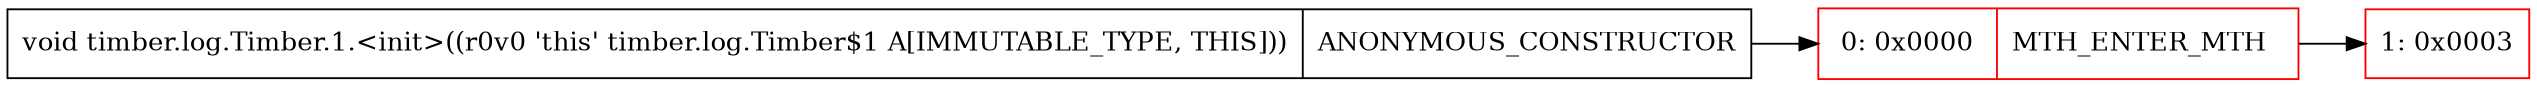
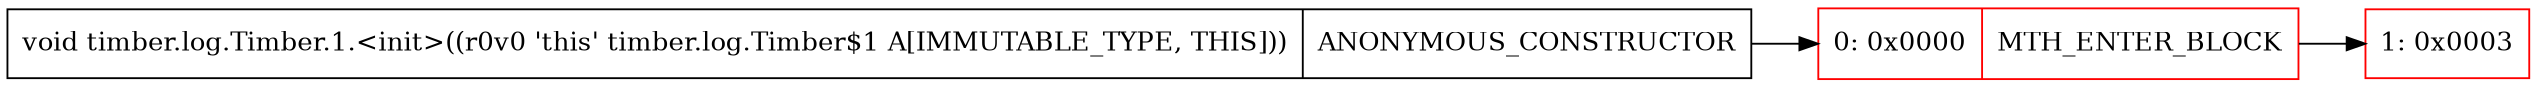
(2139, 43) -> (2140, 43)
